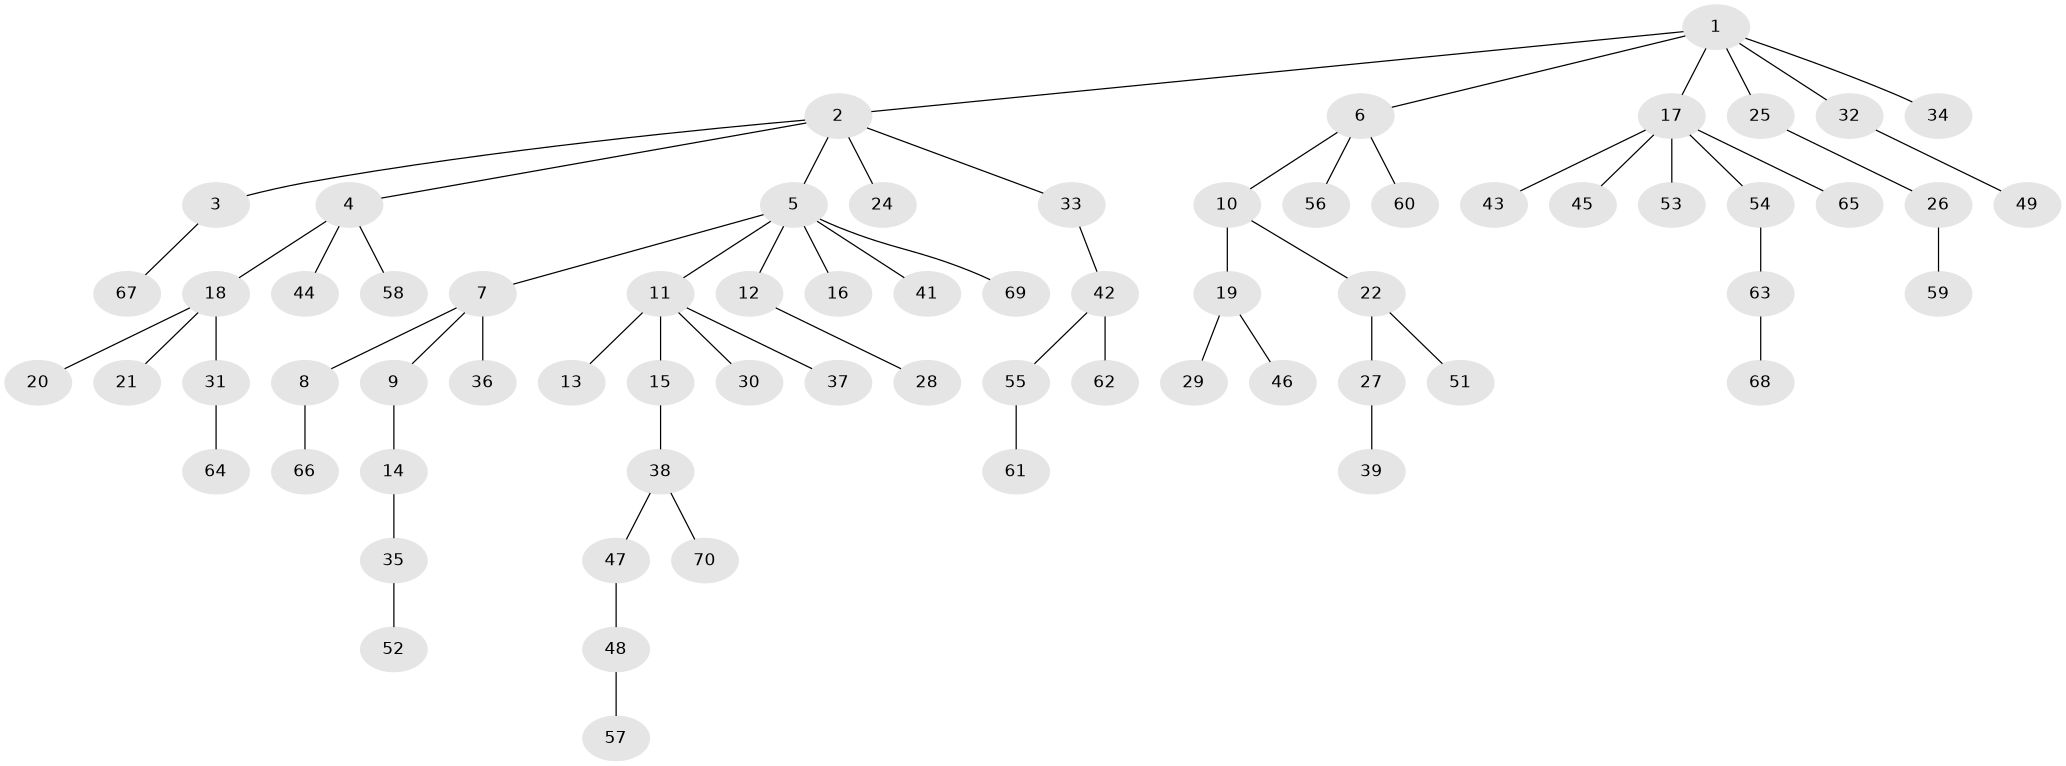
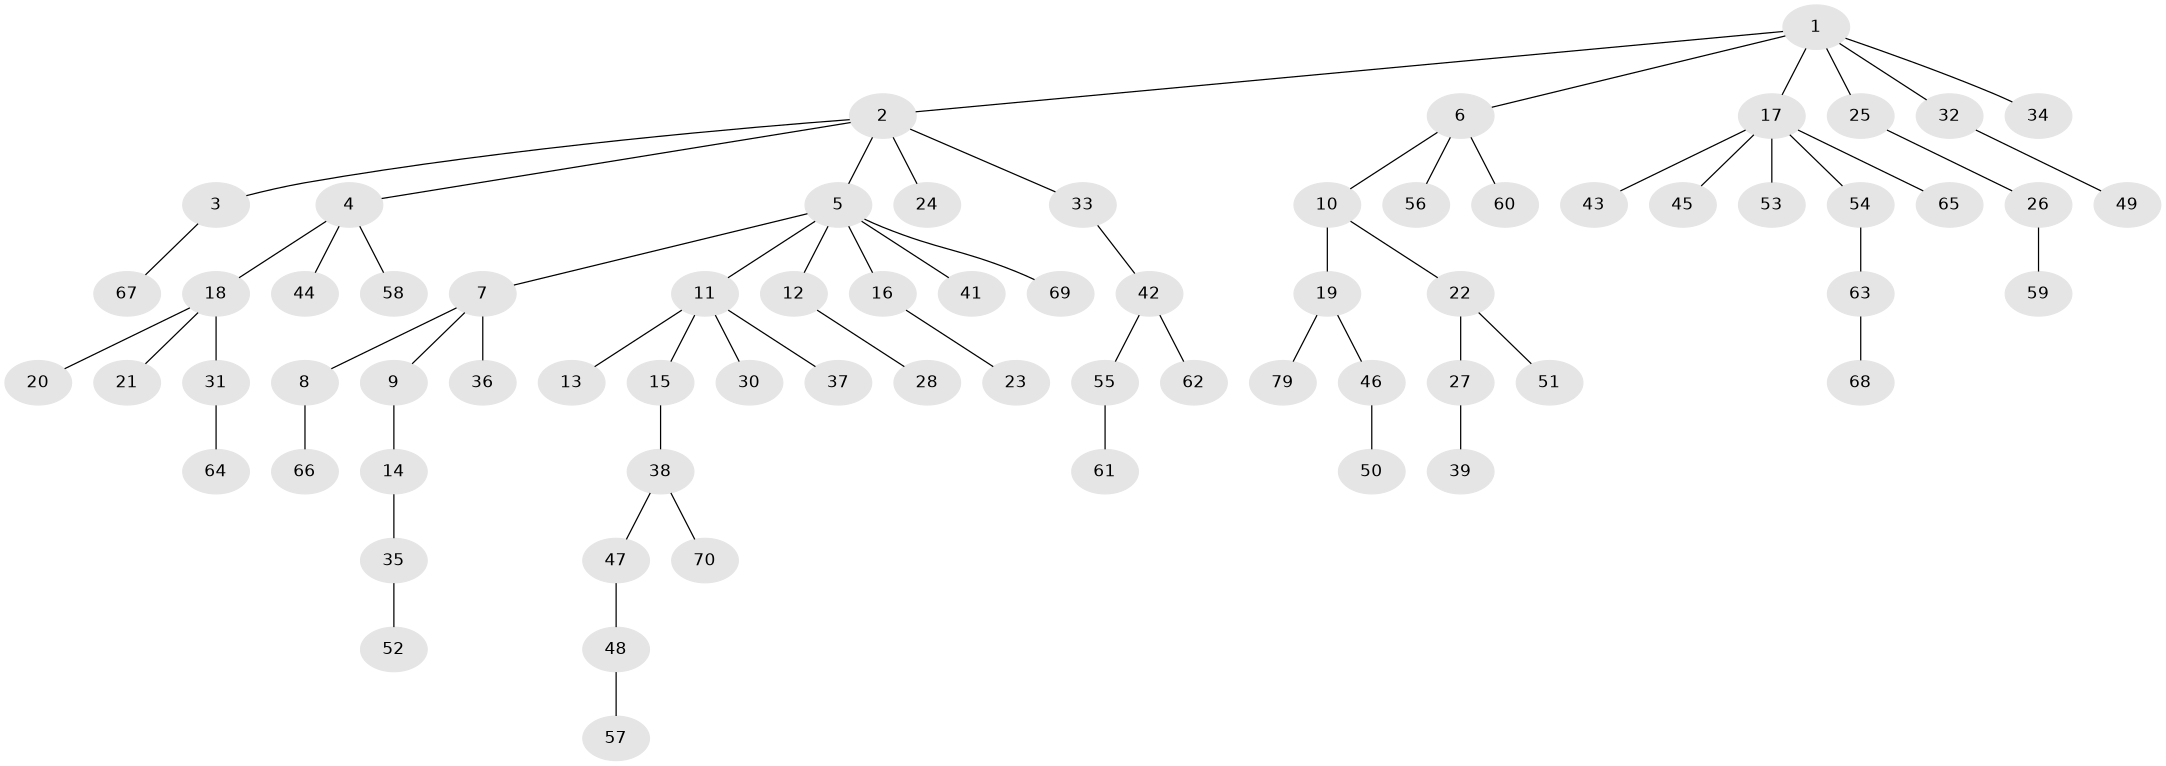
none -> (1016, 383)
(1194, 383) -> (1283, 383)
none -> (1372, 472)
